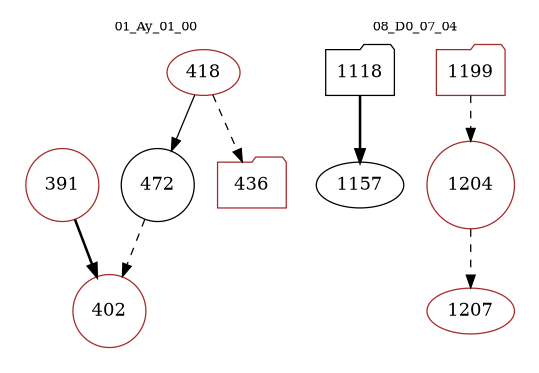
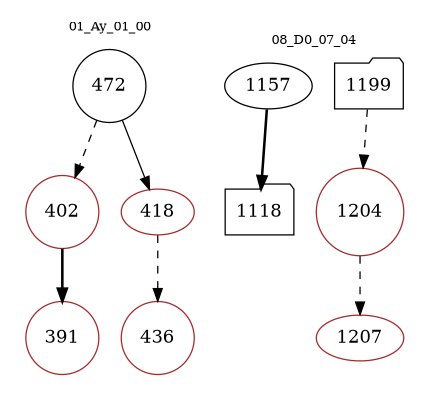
(471, 73) -> (369, 86)
(186, 117) -> (134, 149)
(360, 122) -> (264, 143)
(252, 185) -> (158, 338)
(84, 242) -> (62, 269)
